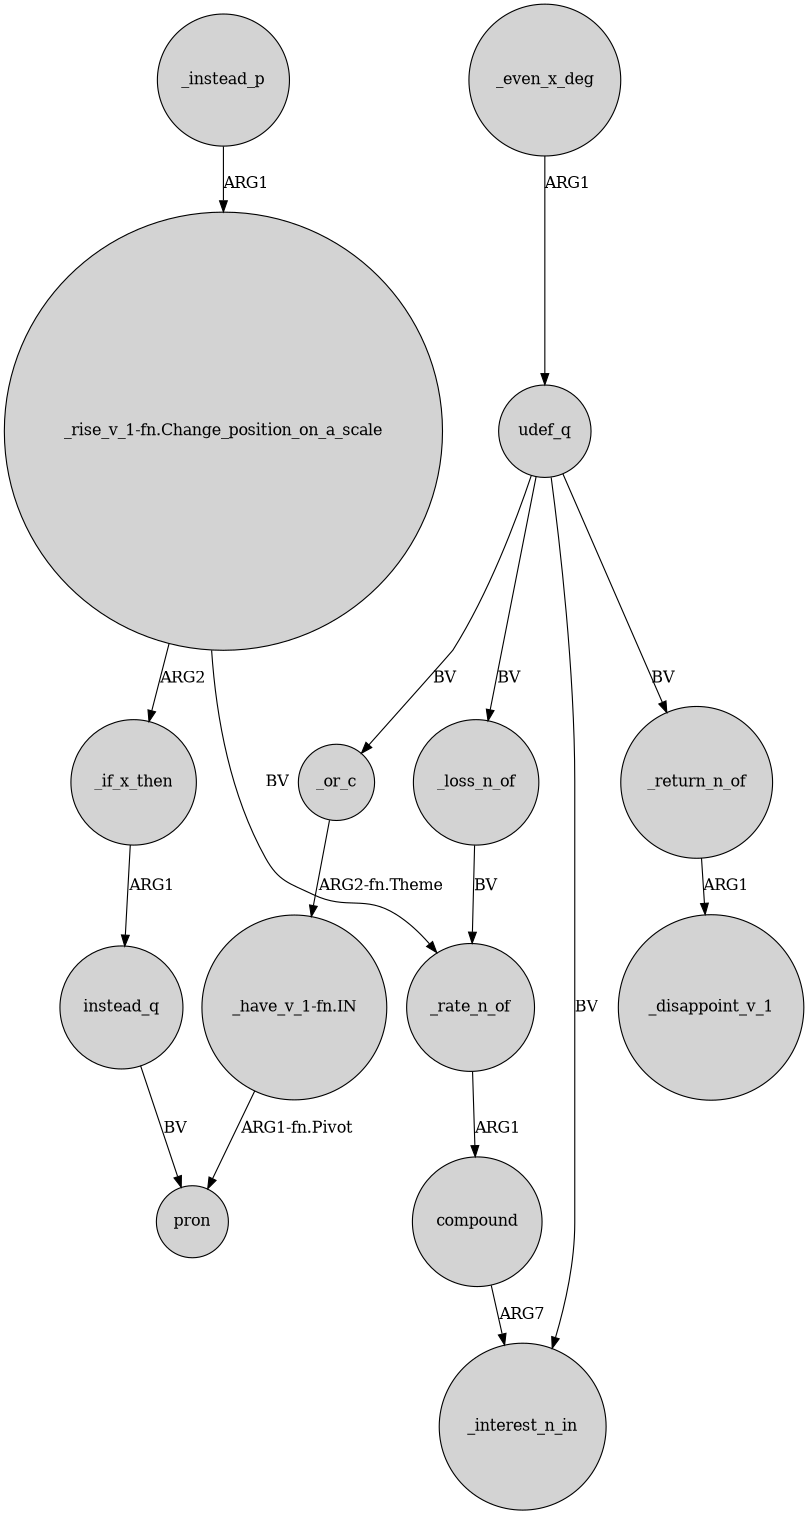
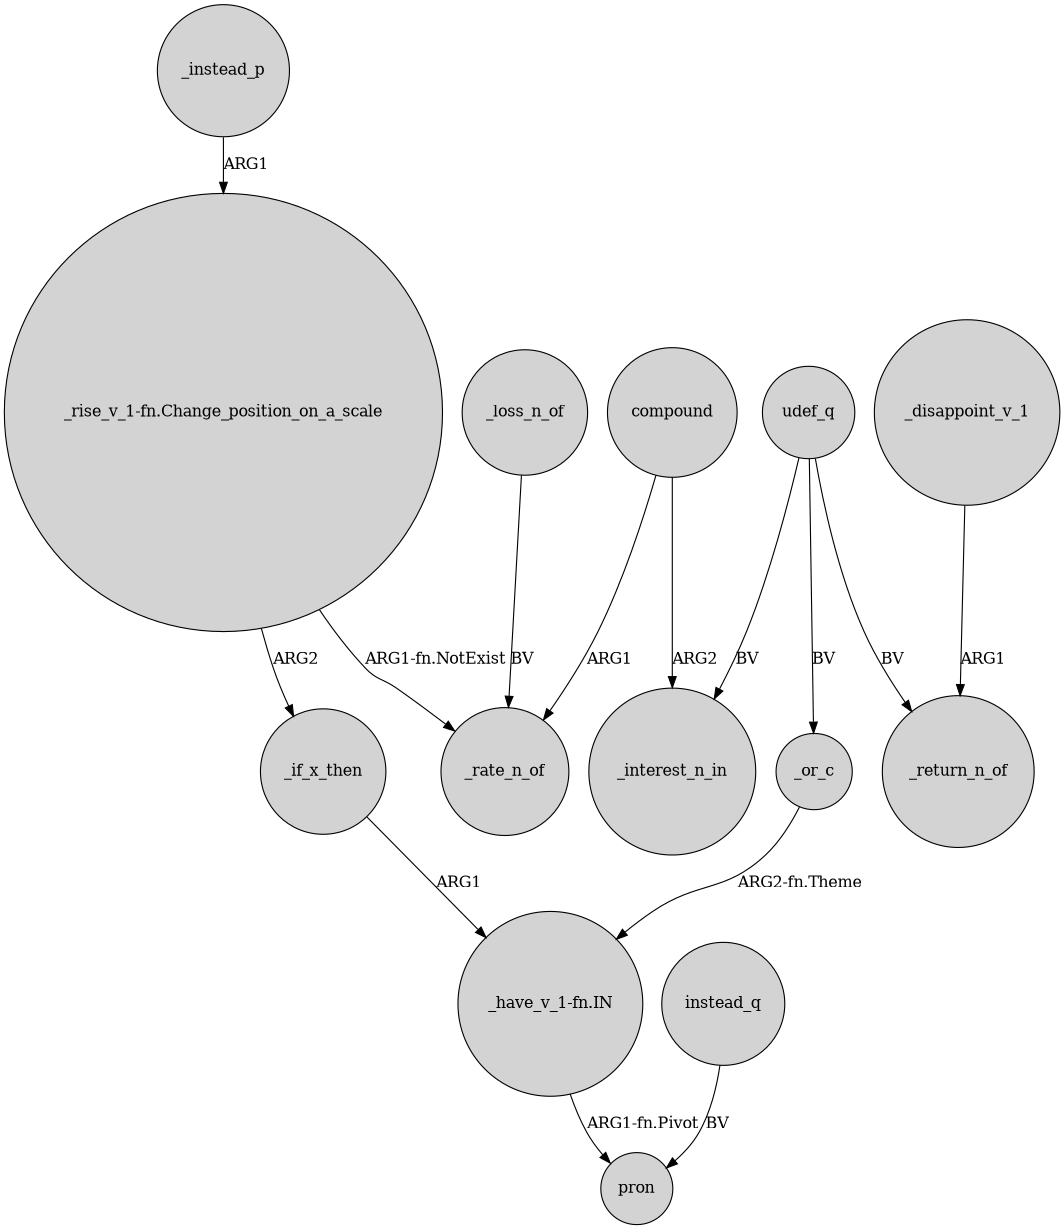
(545, 80) -> none
(513, 593) -> none
(277, 782) -> (436, 660)
(703, 881) -> (963, 595)
(128, 890) -> (422, 873)
(474, 1109) -> (613, 598)
(522, 1315) -> (695, 660)
